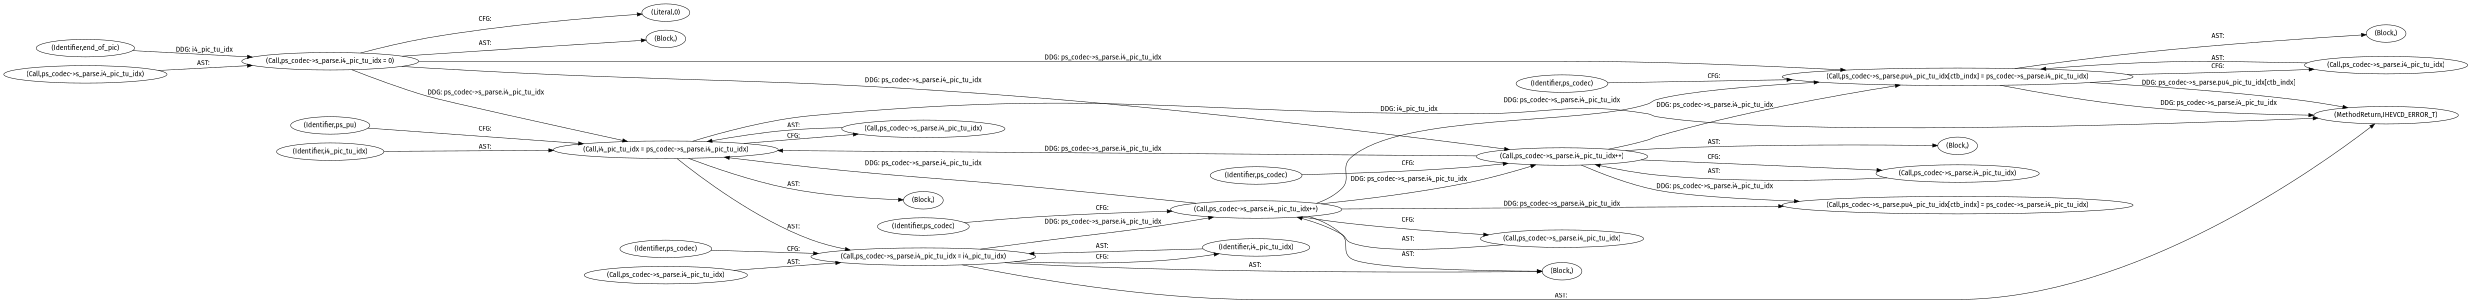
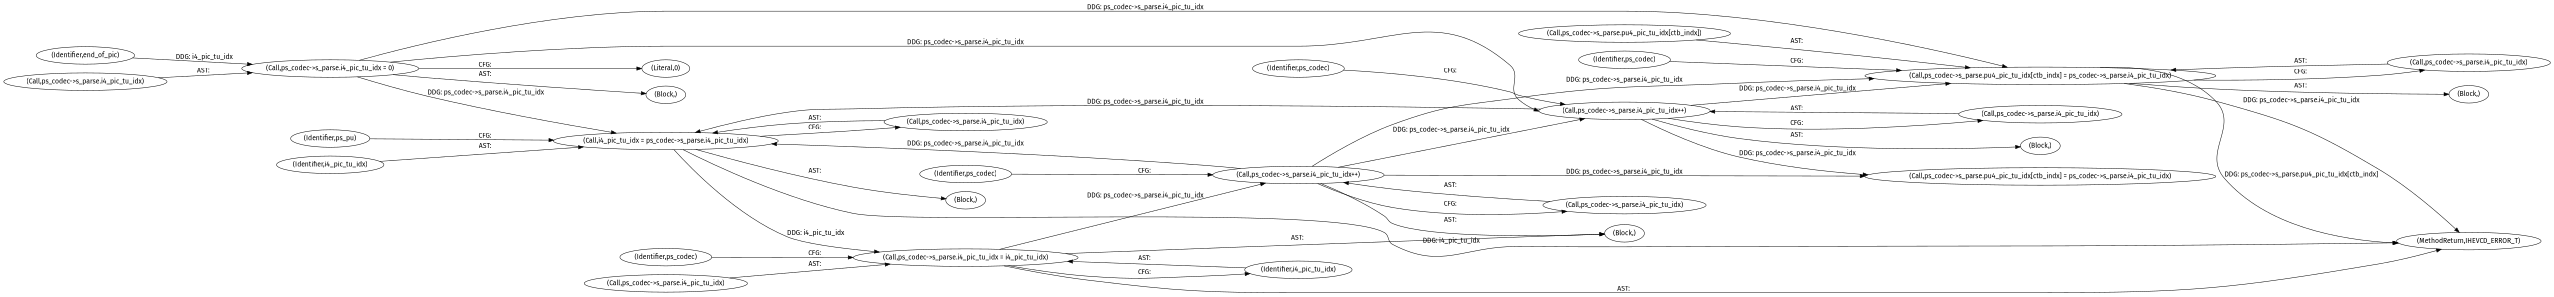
none -> (1625, 34)
(795, 227) -> (816, 233)
